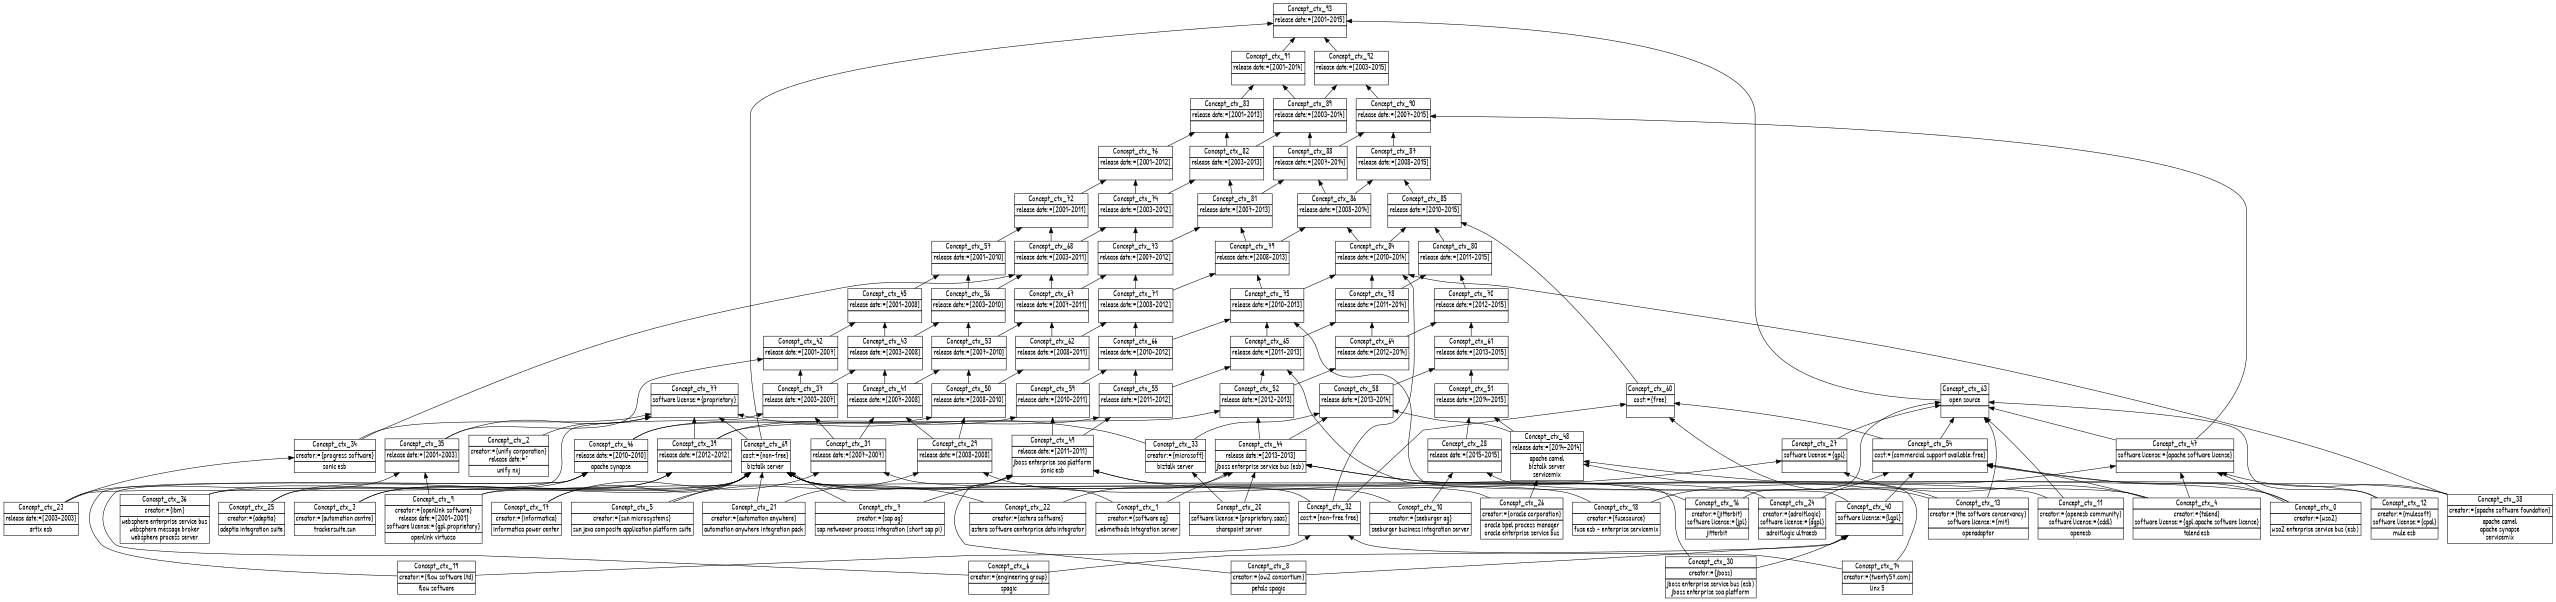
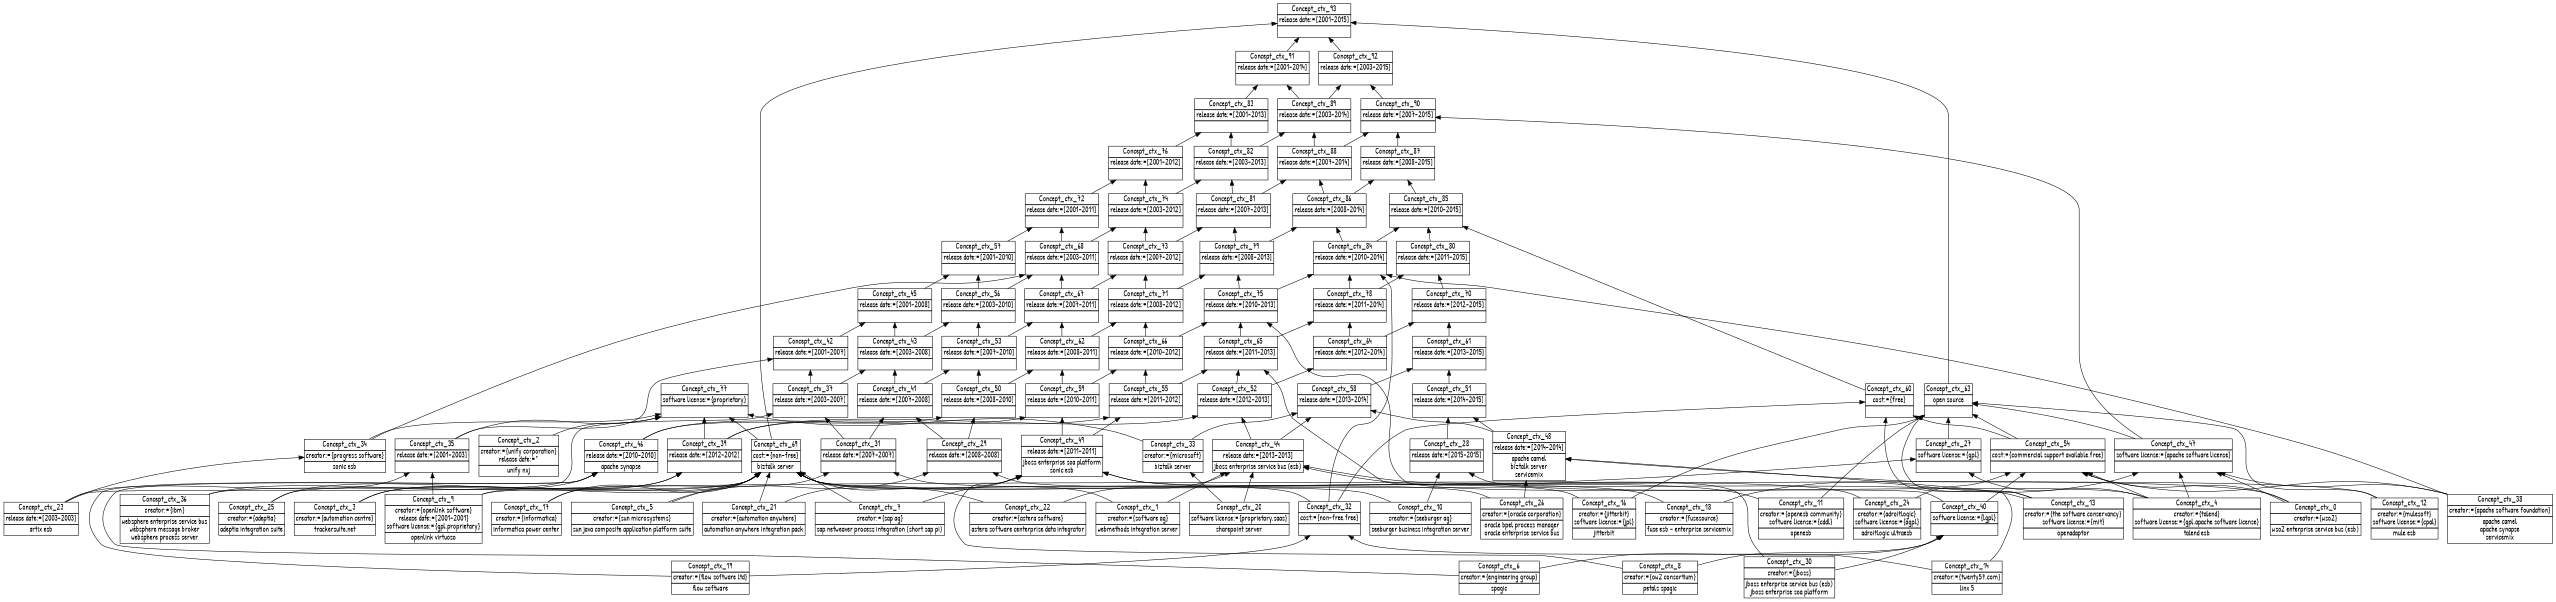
none -> (1062, 380)
(335, 530) -> (335, 530)
